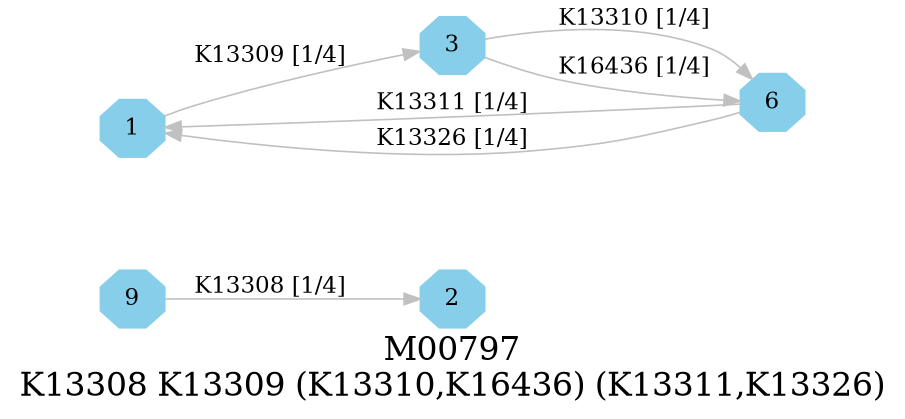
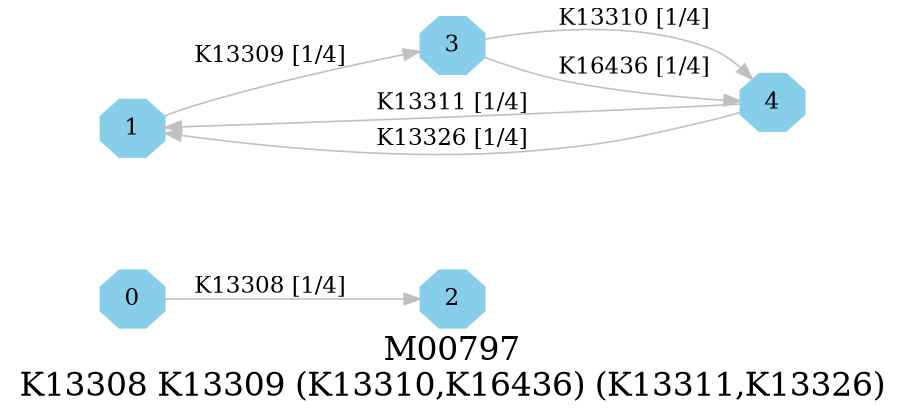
(773, 102) -> (773, 102)
(133, 299) -> (133, 299)
